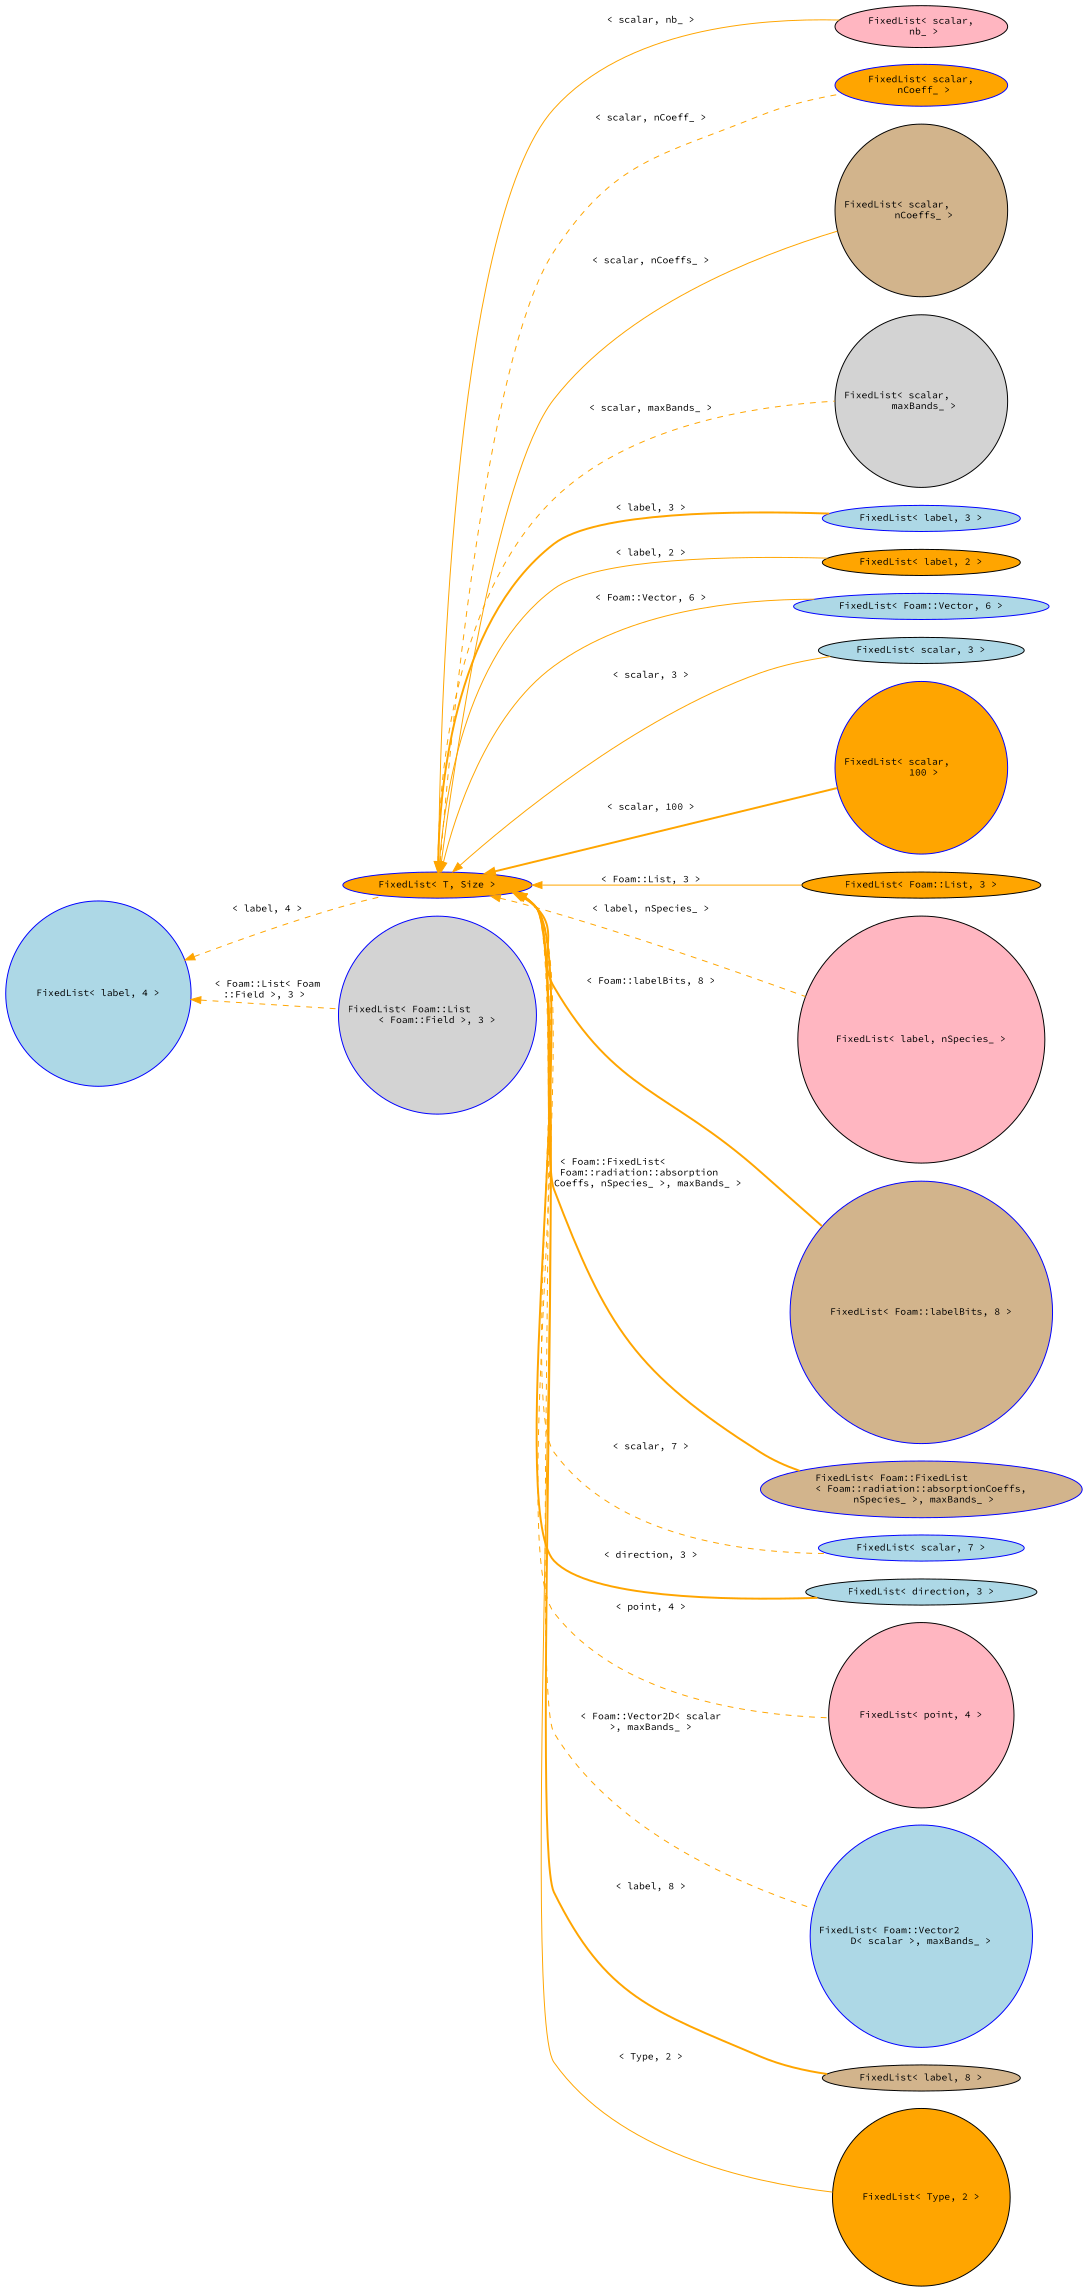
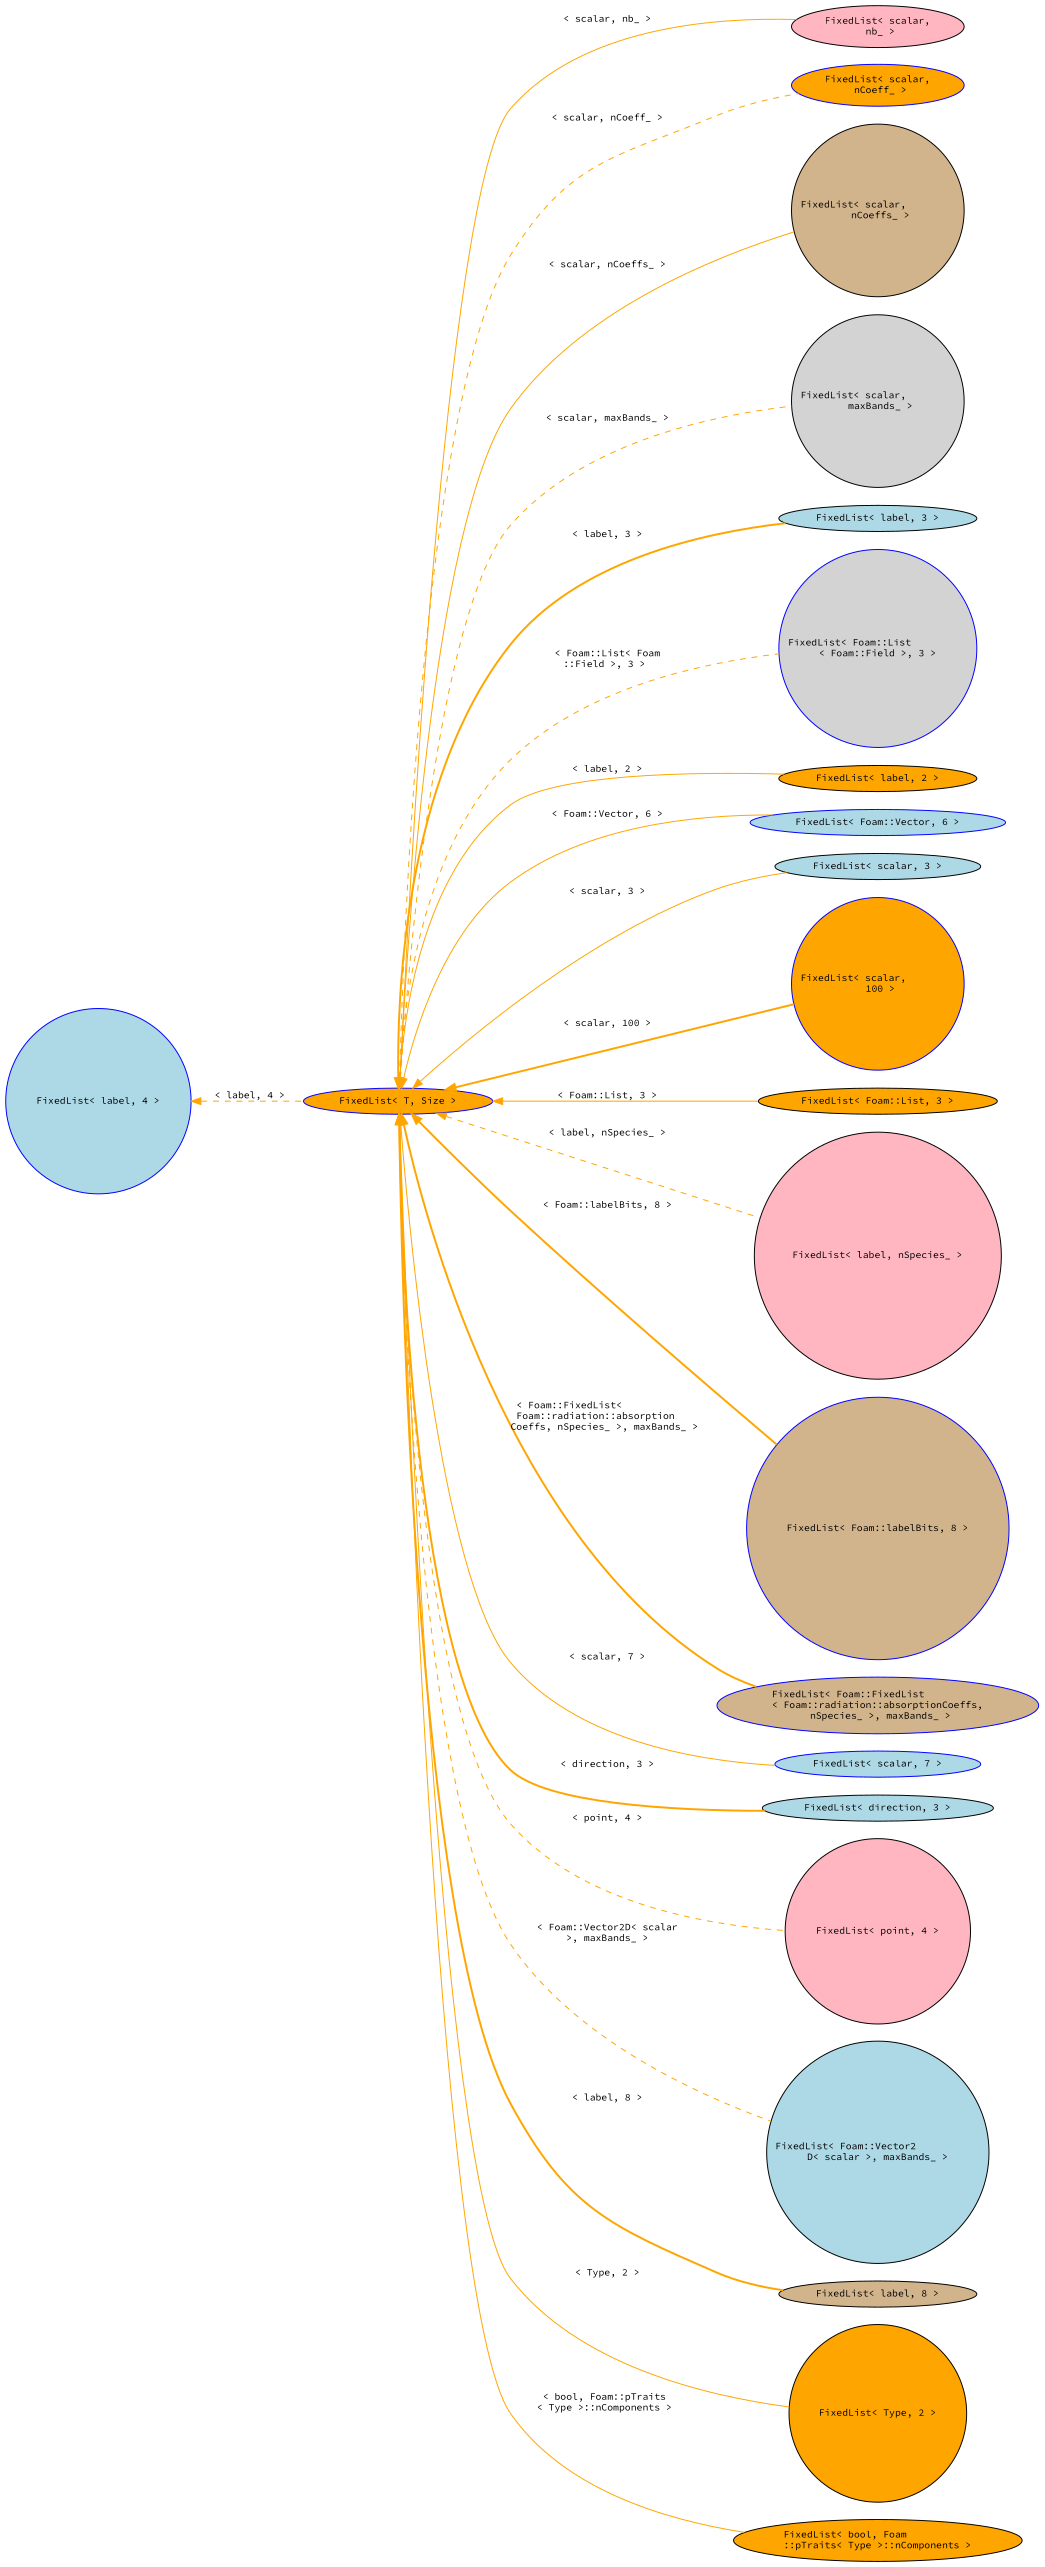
(921, 518) -> (878, 518)
(270, 1004) -> (494, 779)
(568, 1468) -> (461, 1542)
(921, 1936) -> (878, 2152)
none -> (878, 2540)
